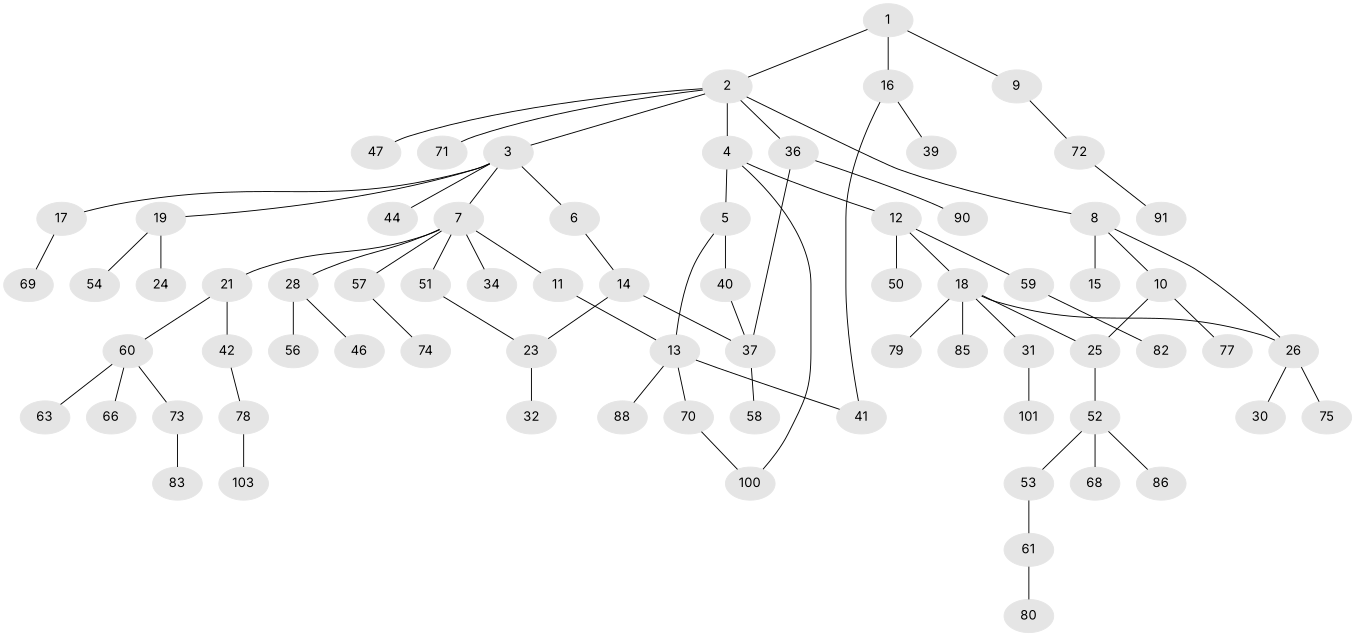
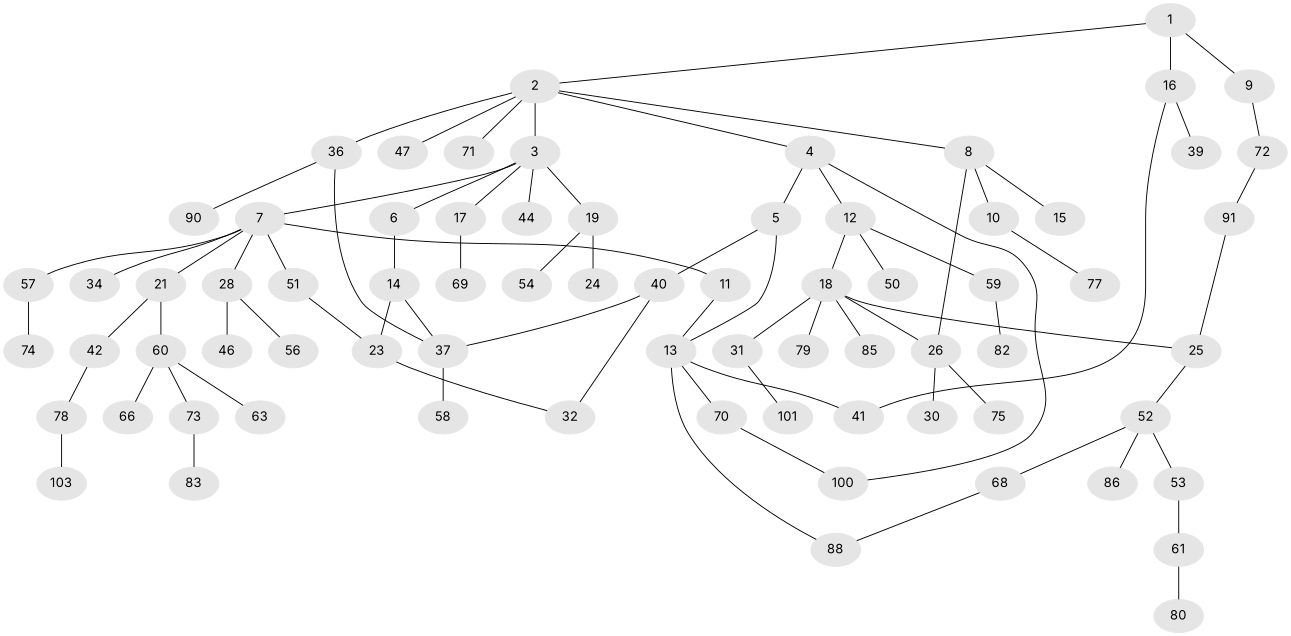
(1134, 312) -> (1213, 285)
none -> (615, 351)
none -> (918, 517)
